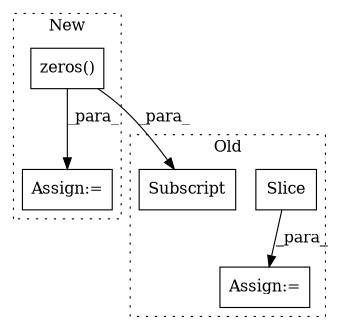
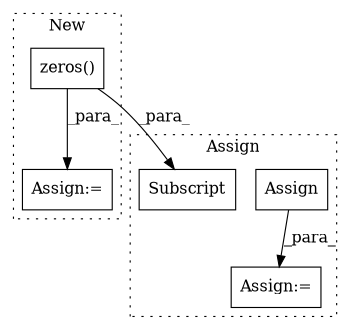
(228, 148) -> (233, 148)
(286, 190) -> (292, 190)
